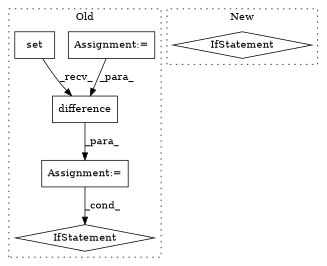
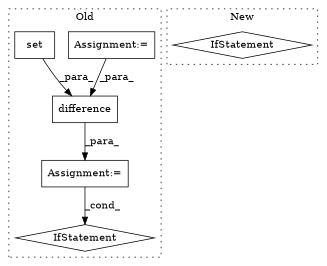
(76, 77) -> (76, 77)
